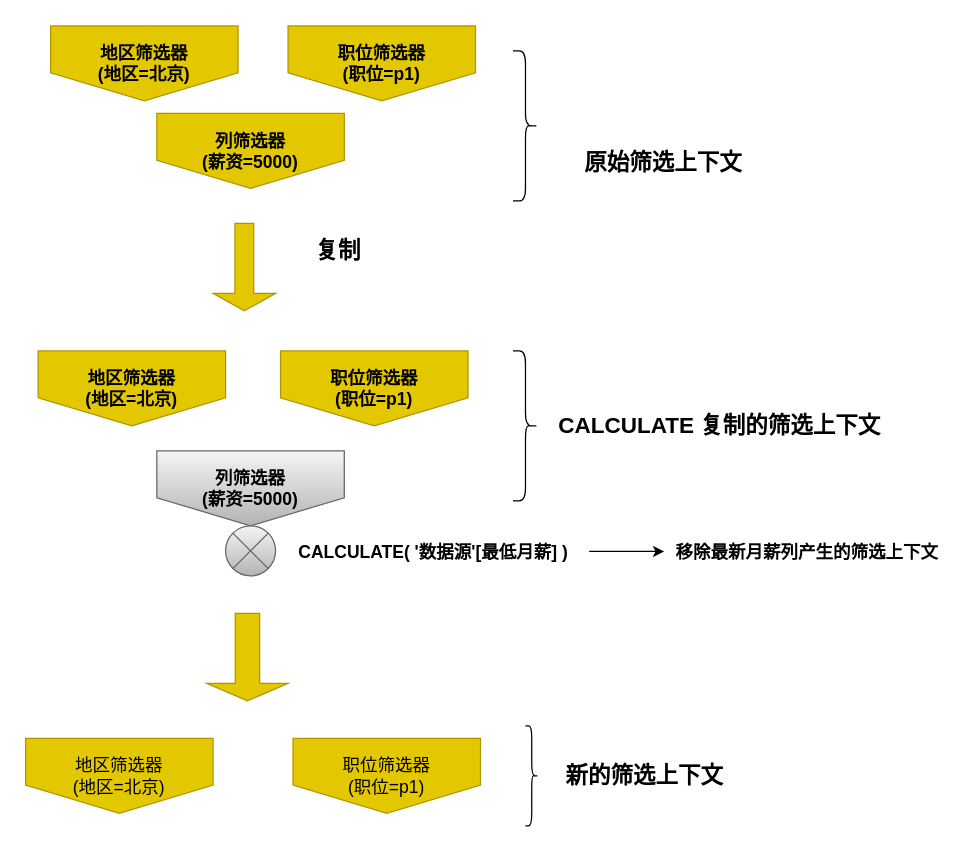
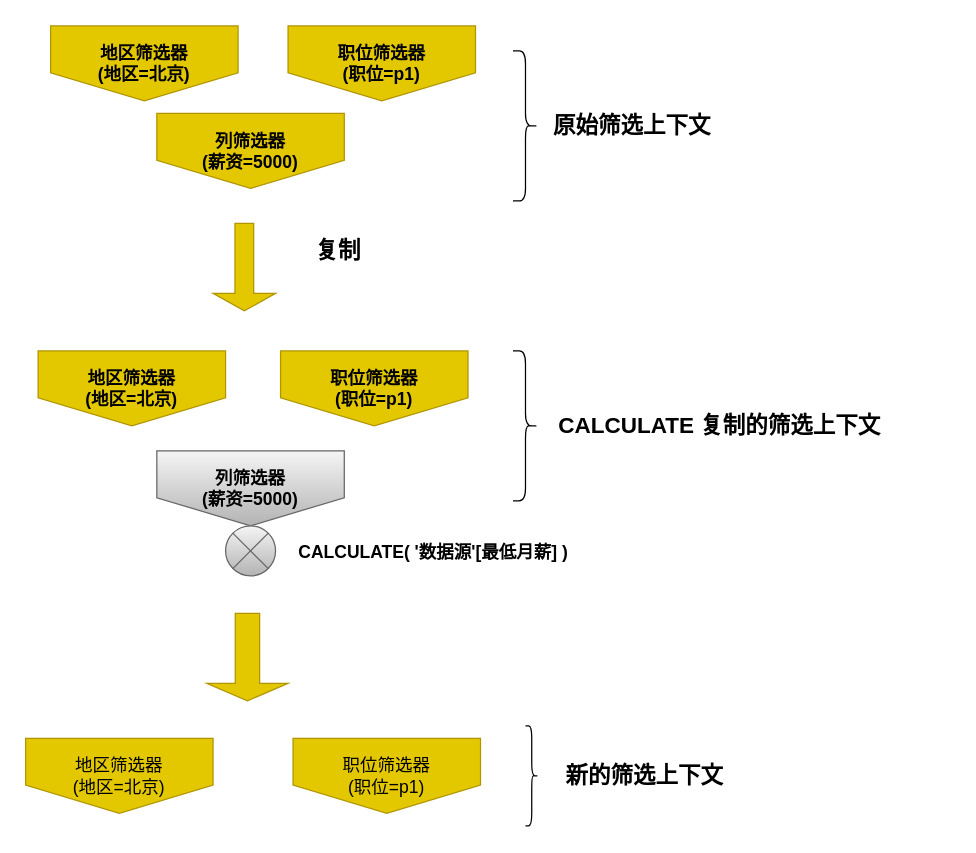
(663, 163) -> (632, 126)
(622, 551) -> none
(807, 551) -> none
